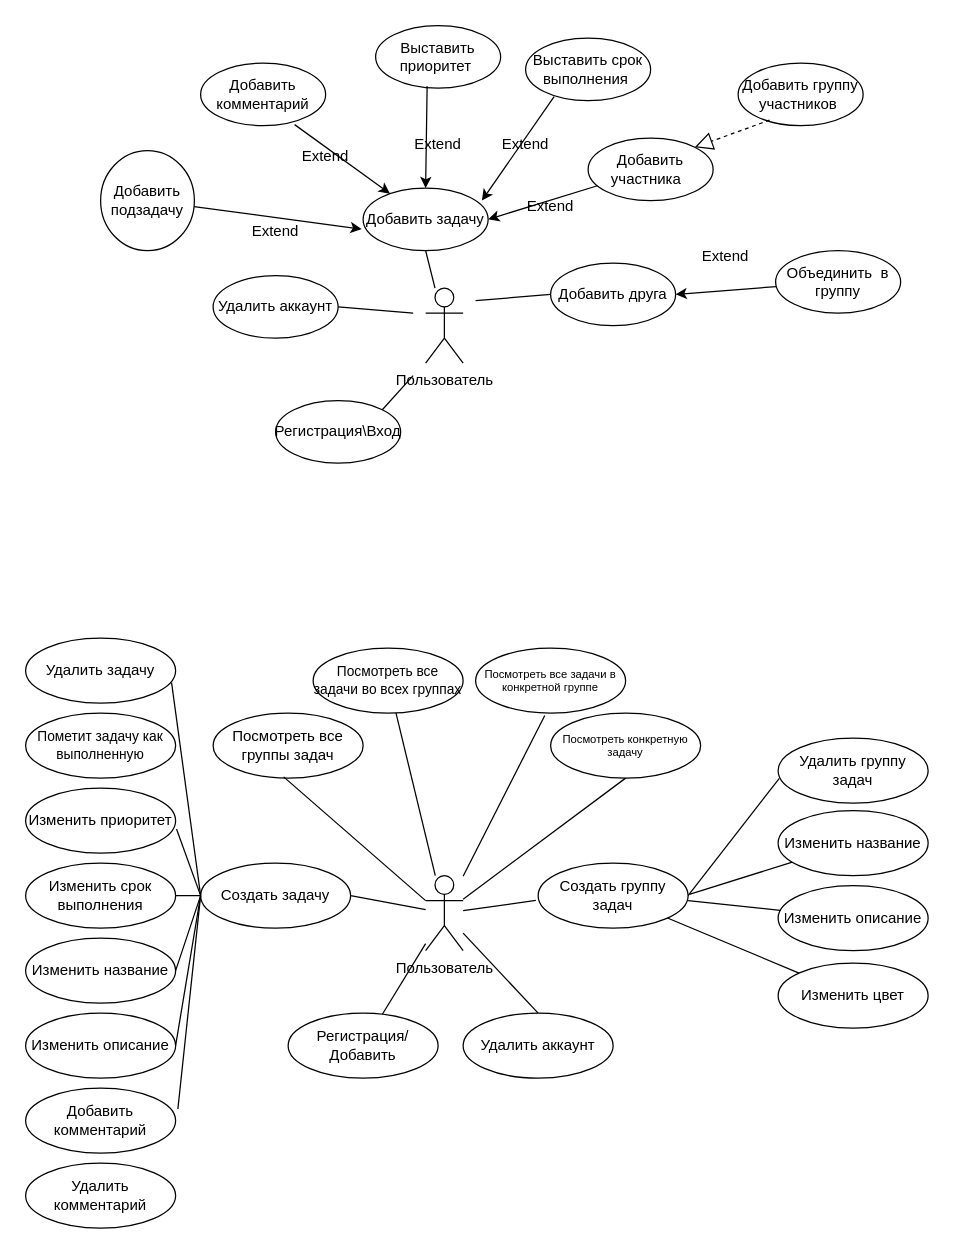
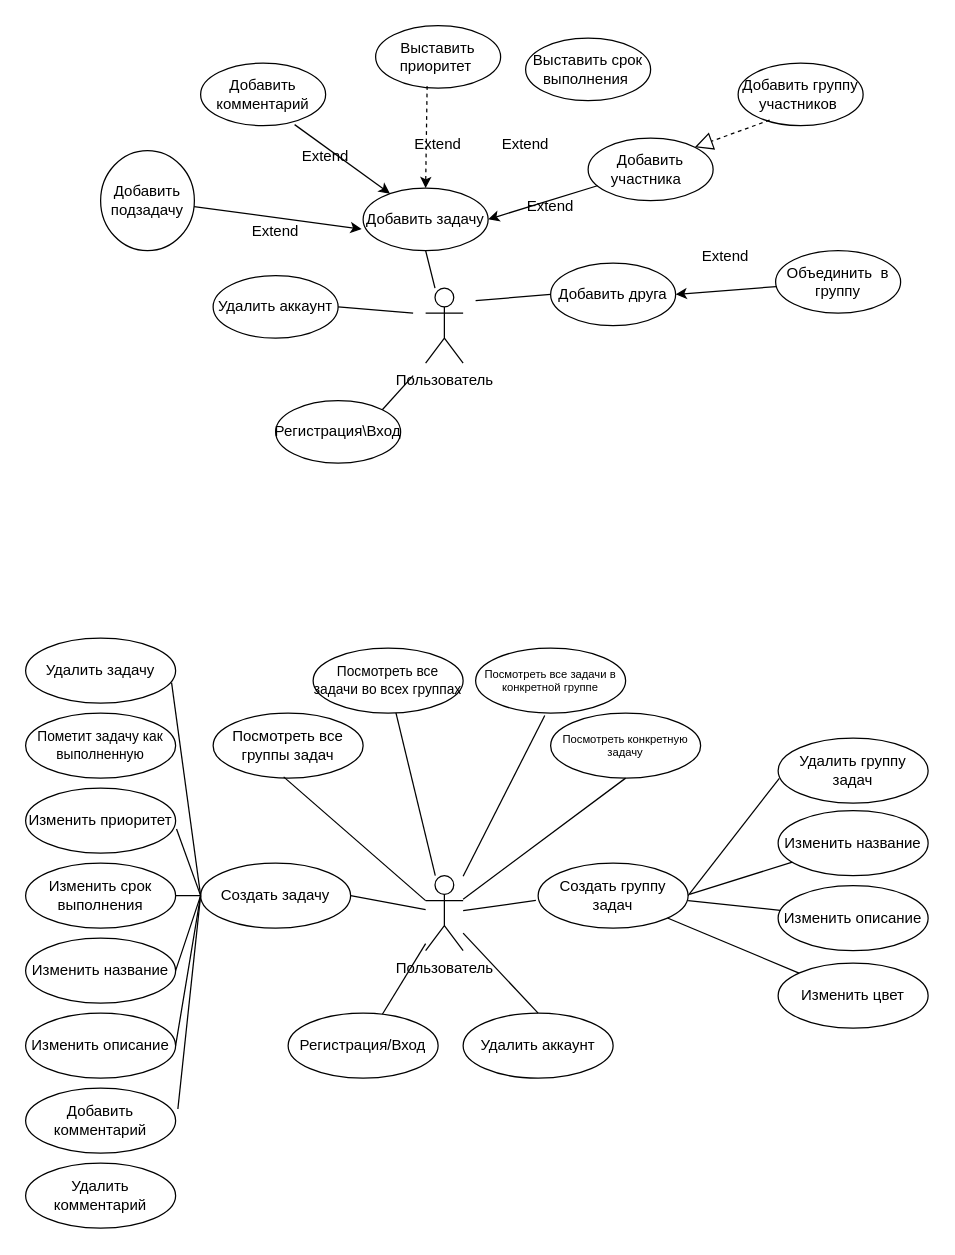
(426, 132) -> (426, 132)
(520, 145) -> none
(363, 1046) -> (363, 1046)
